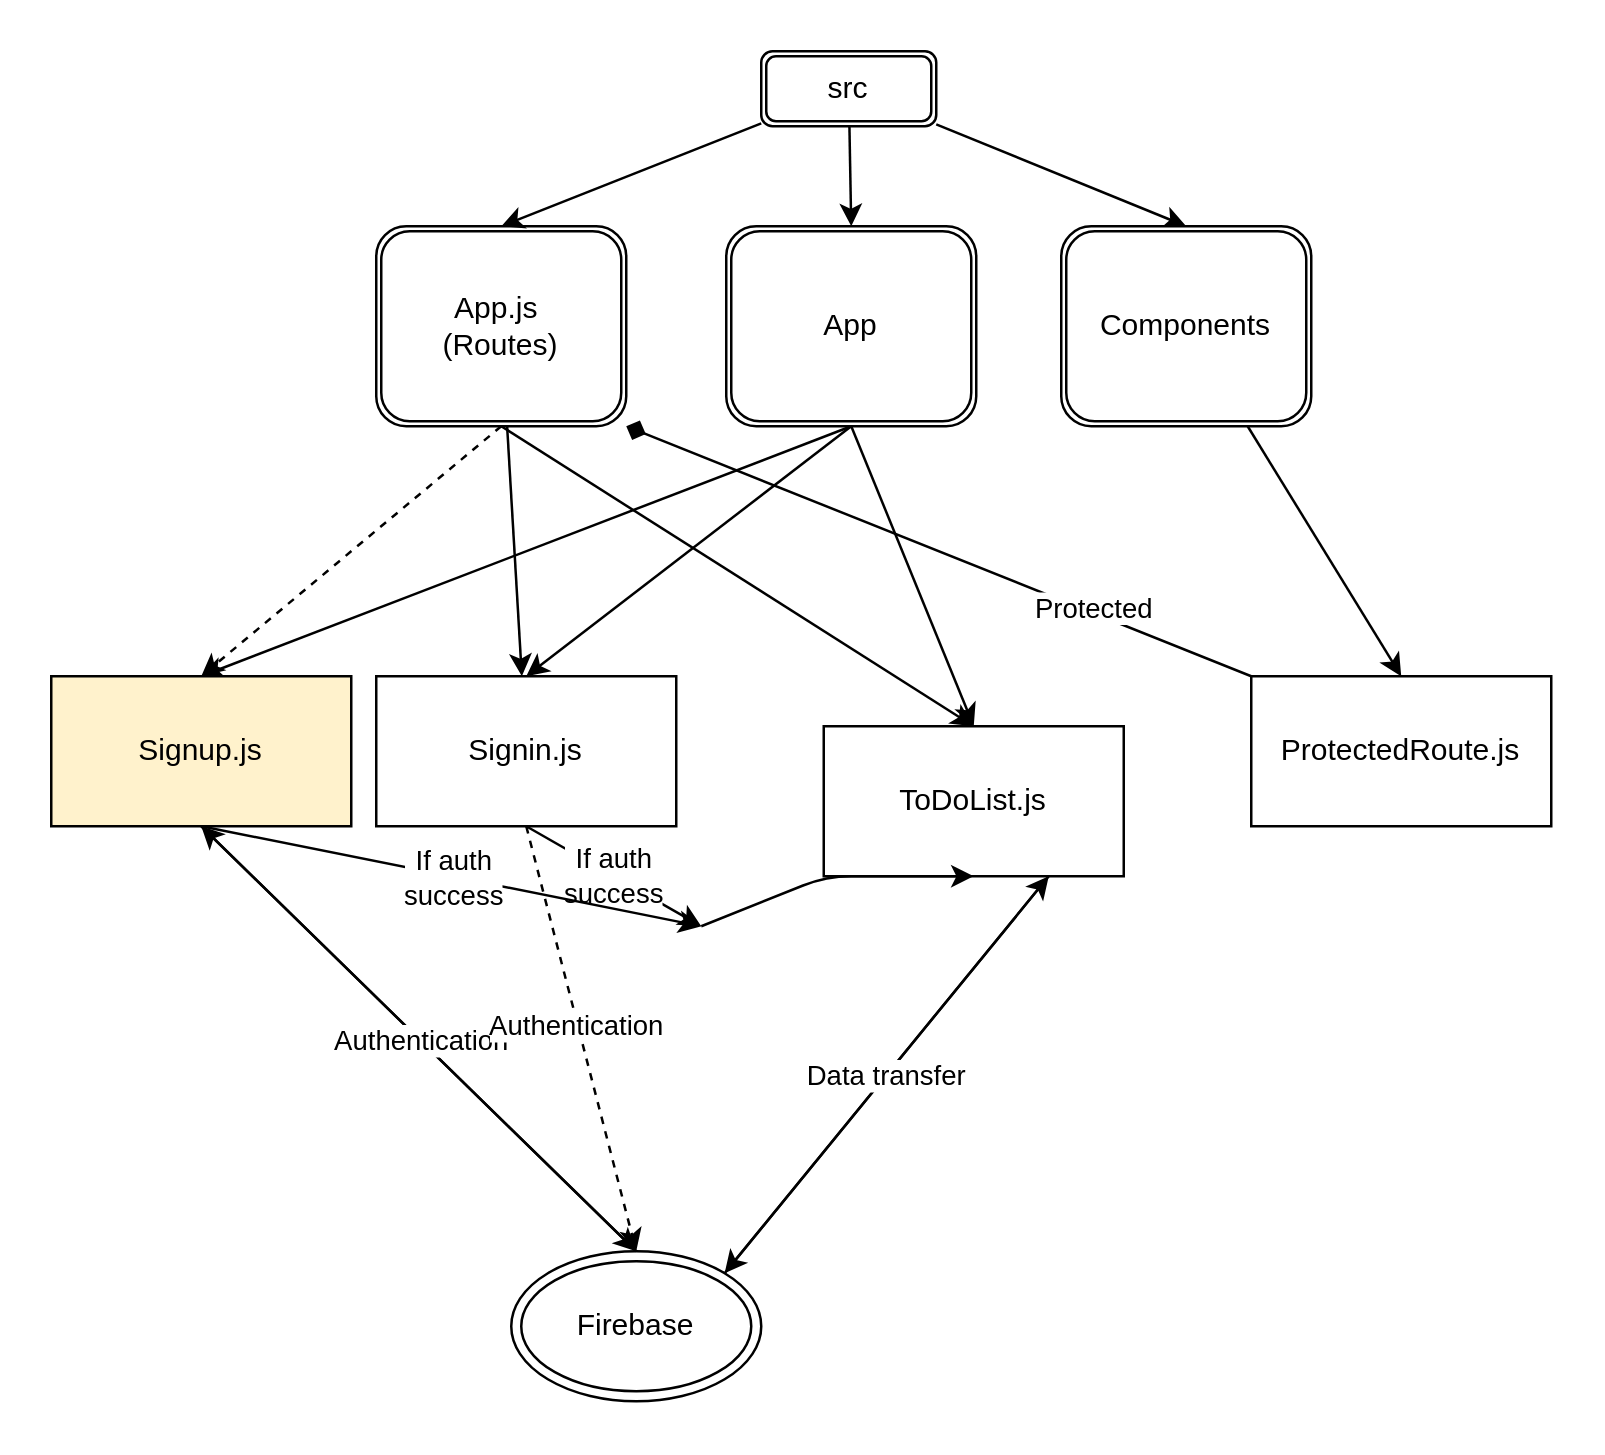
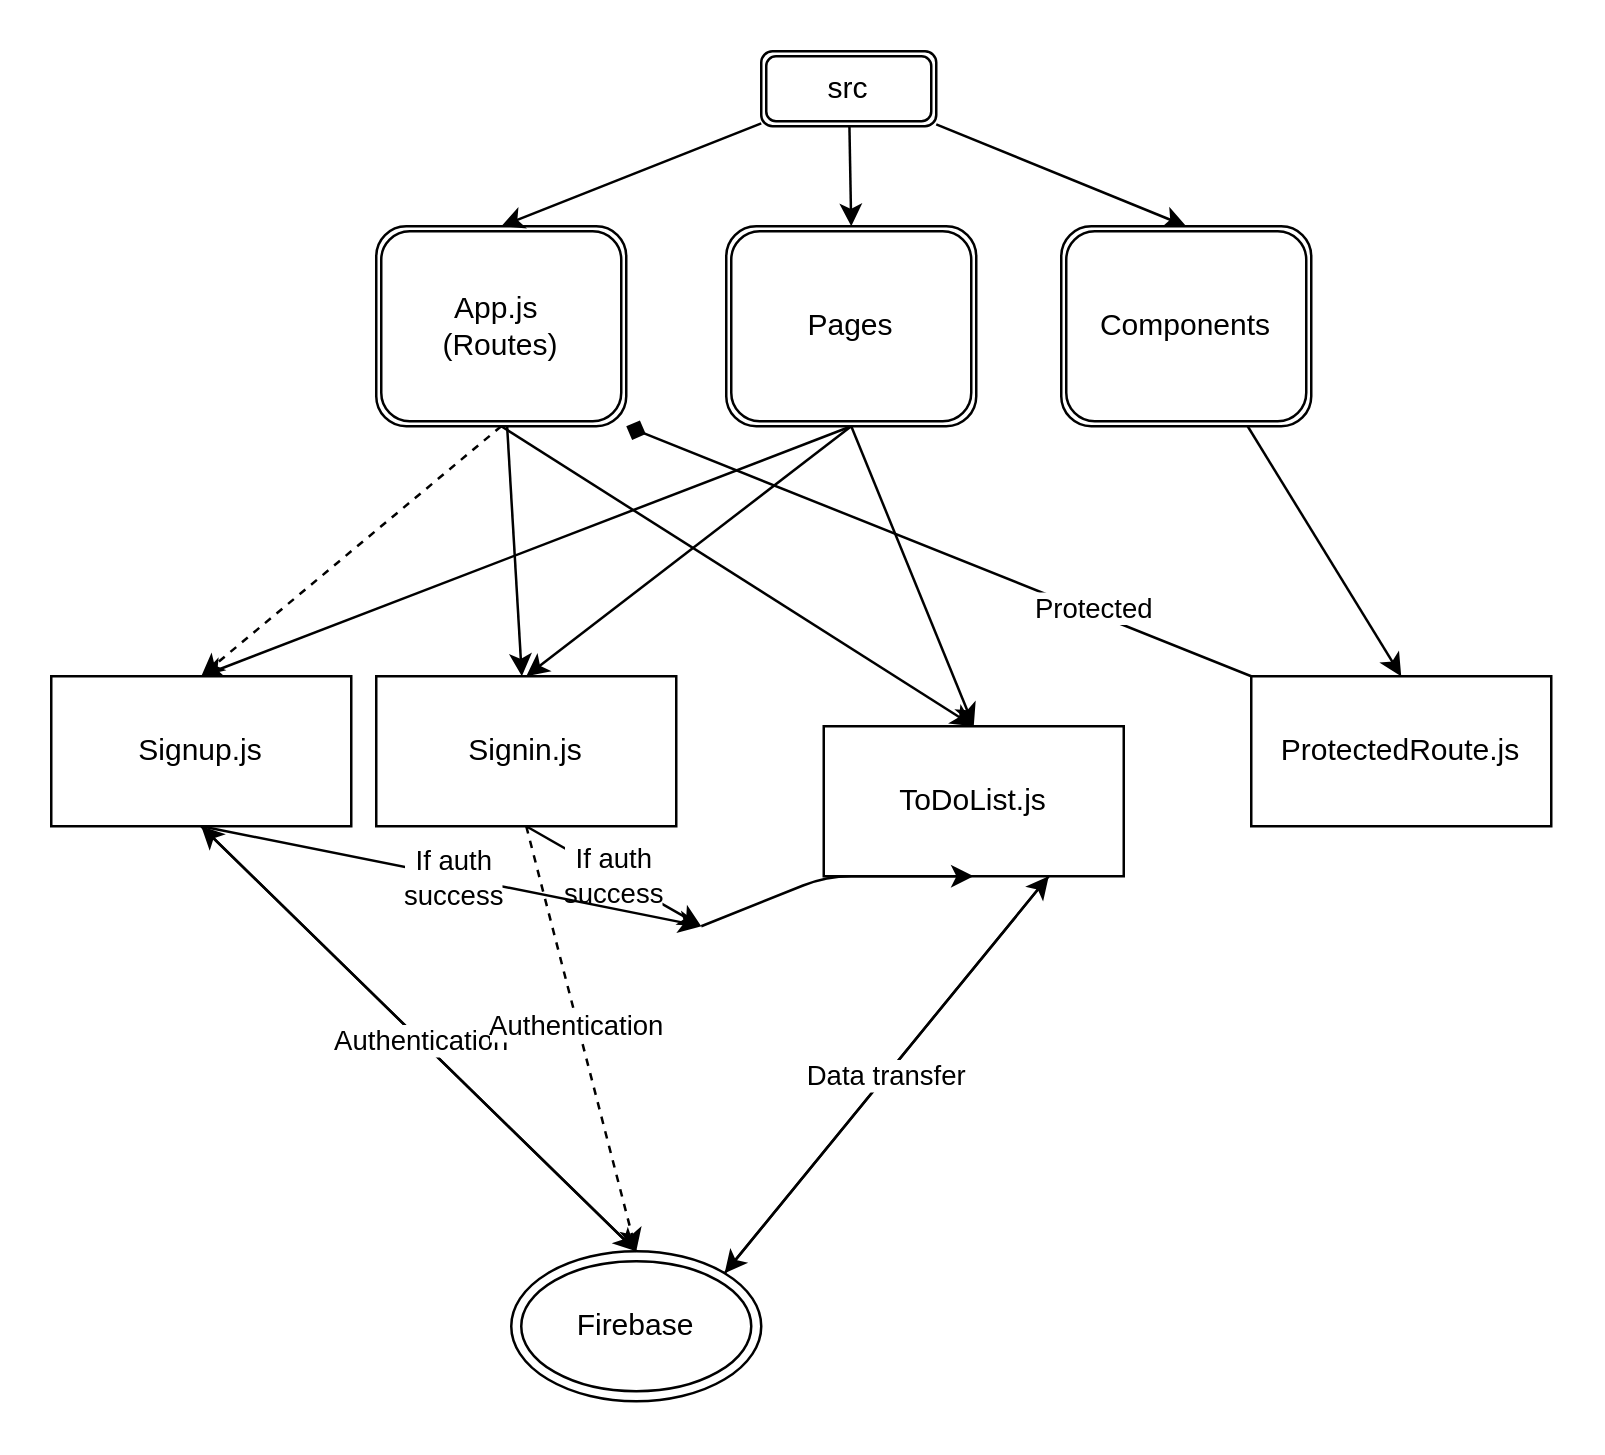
(851, 326) -> (851, 326)
(201, 751) -> (201, 751)
